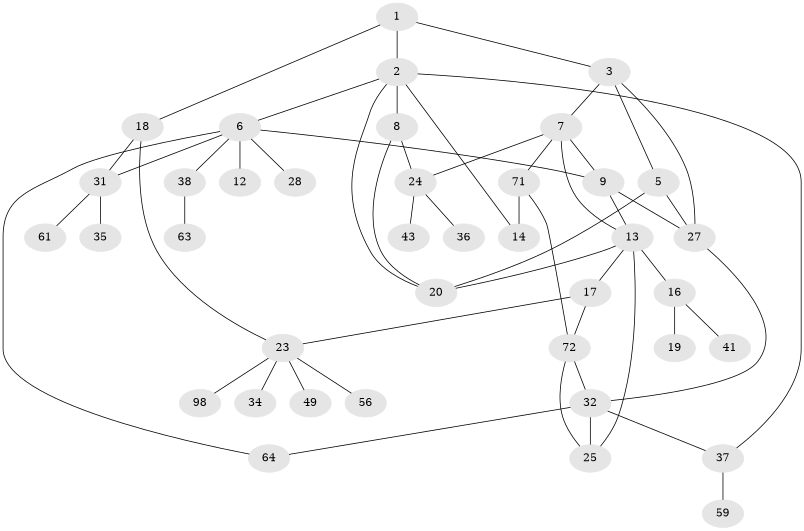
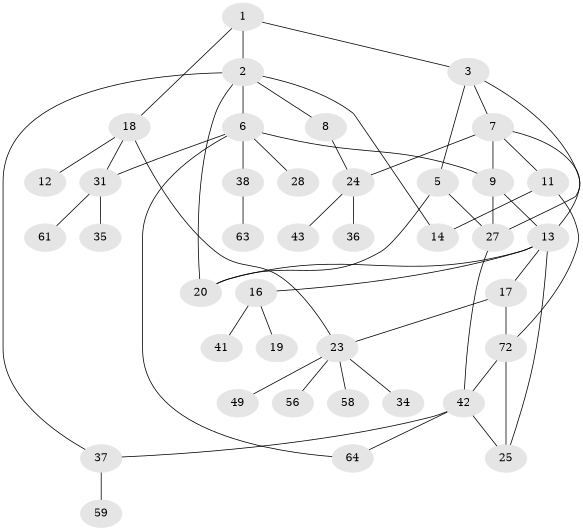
(240, 155) -> (87, 155)
(519, 182) -> (548, 182)
(373, 221) -> none
(200, 403) -> (348, 403)
(590, 403) -> (464, 403)
